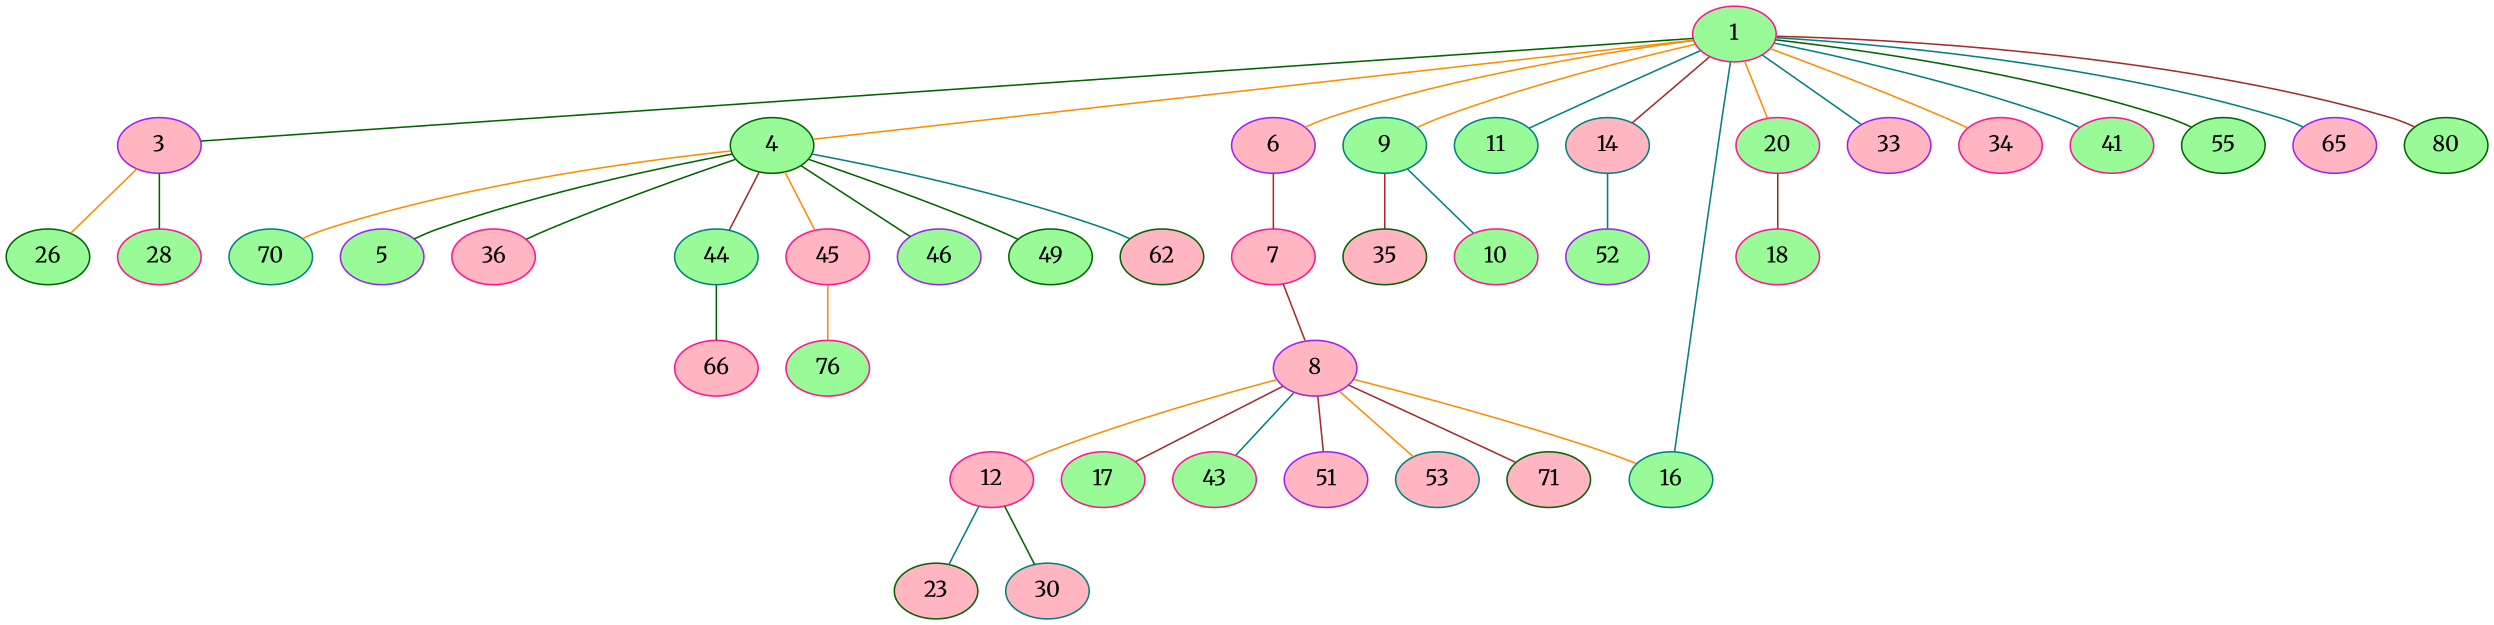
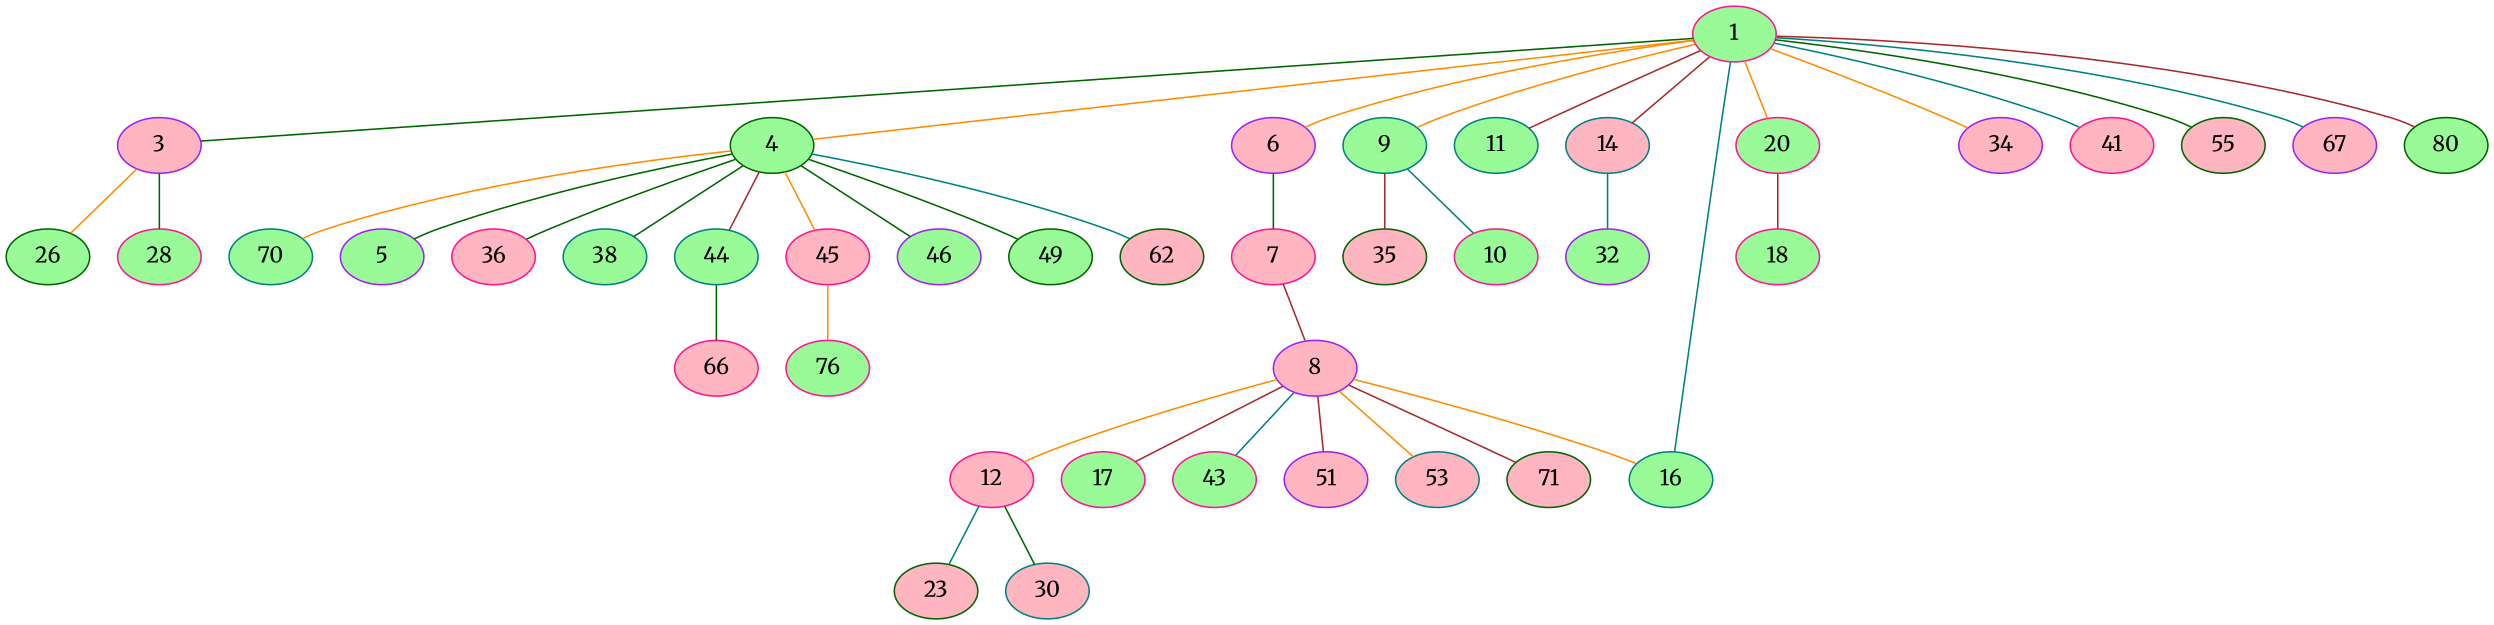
(1615, 89) -> (1615, 89)
(1889, 145) -> none
(2001, 145) -> (2001, 145)
(2112, 145) -> (2112, 145)
(2223, 145) -> (2223, 145)
(2335, 145) -> (2335, 145)
(1273, 201) -> (1273, 201)
none -> (605, 257)
(1608, 257) -> (1608, 257)
